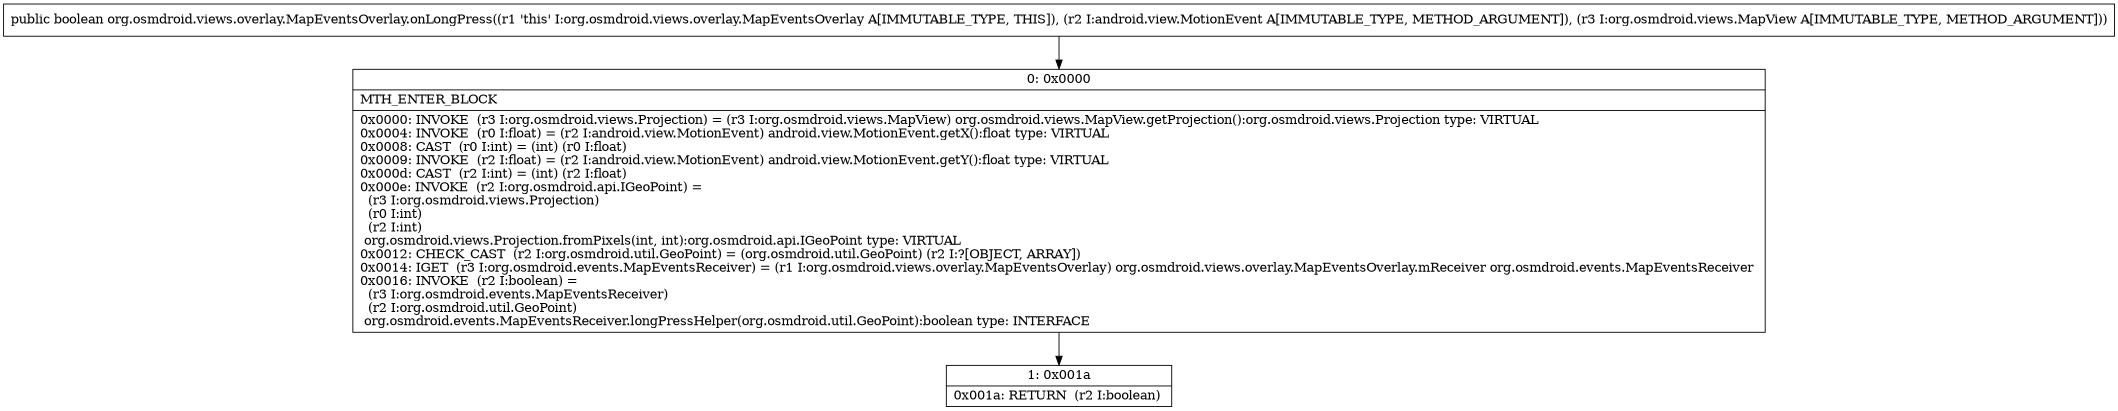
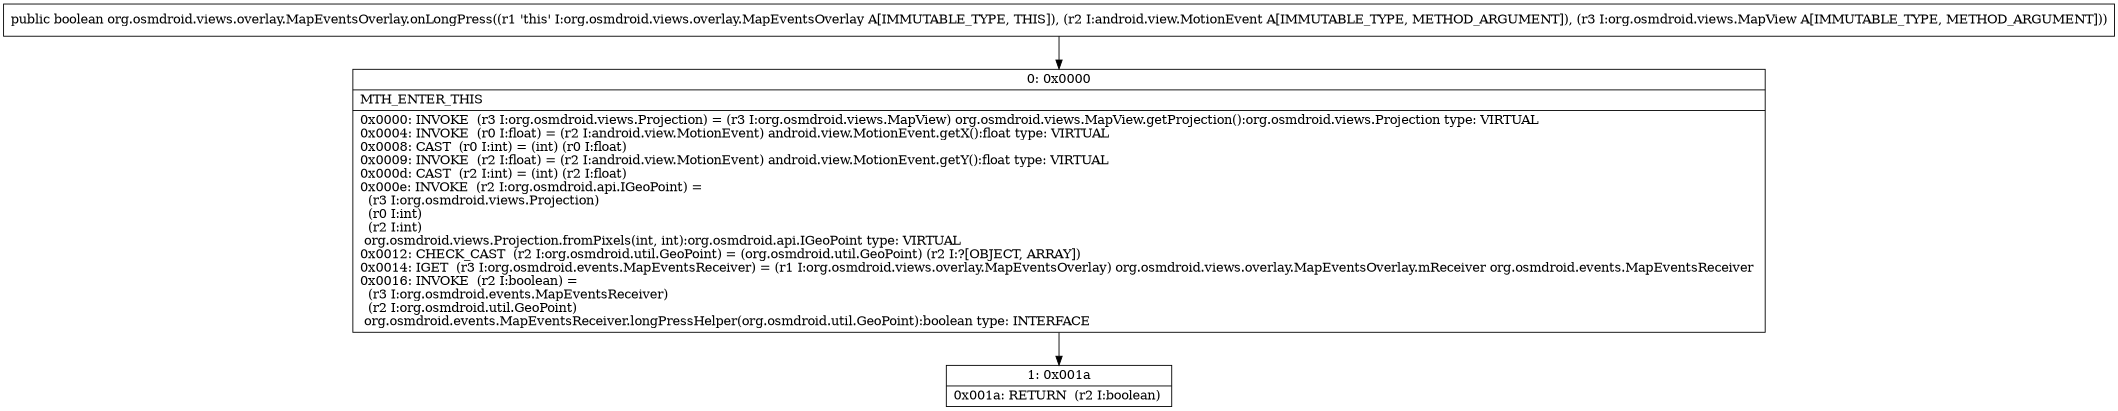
(429, 100) -> (422, 100)
